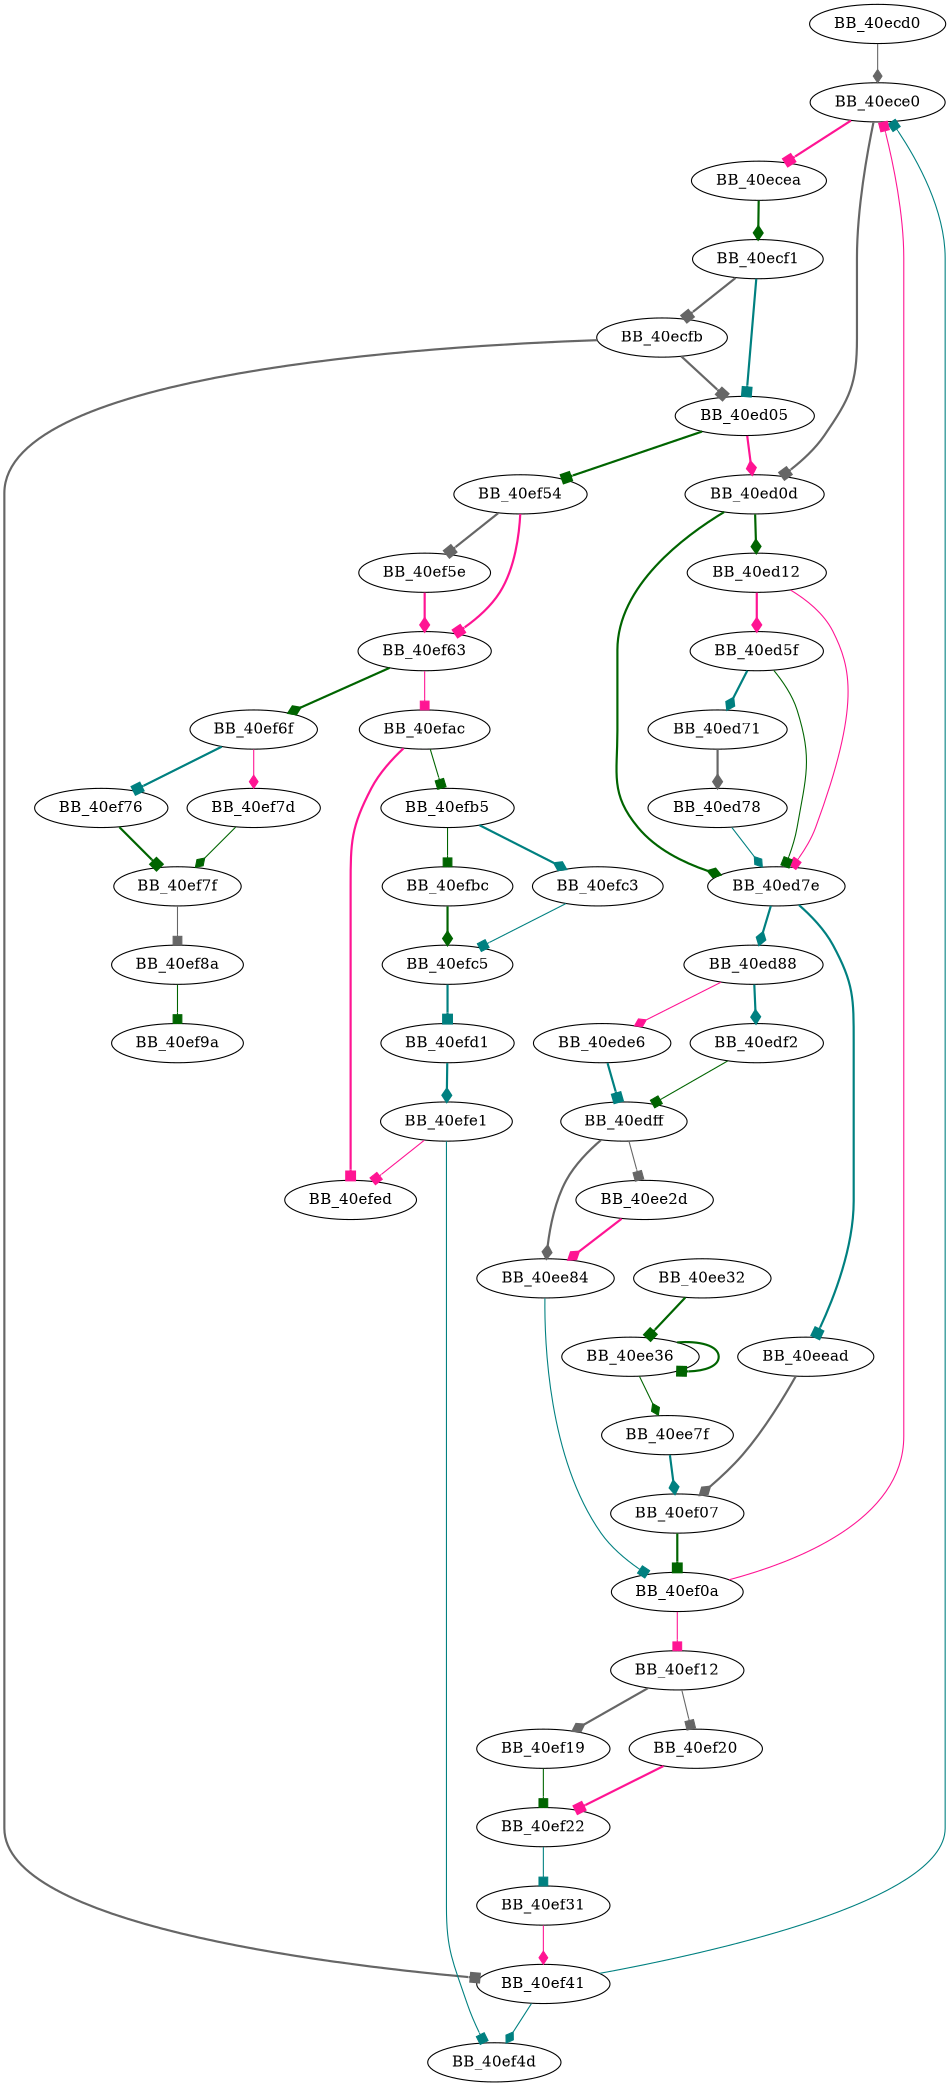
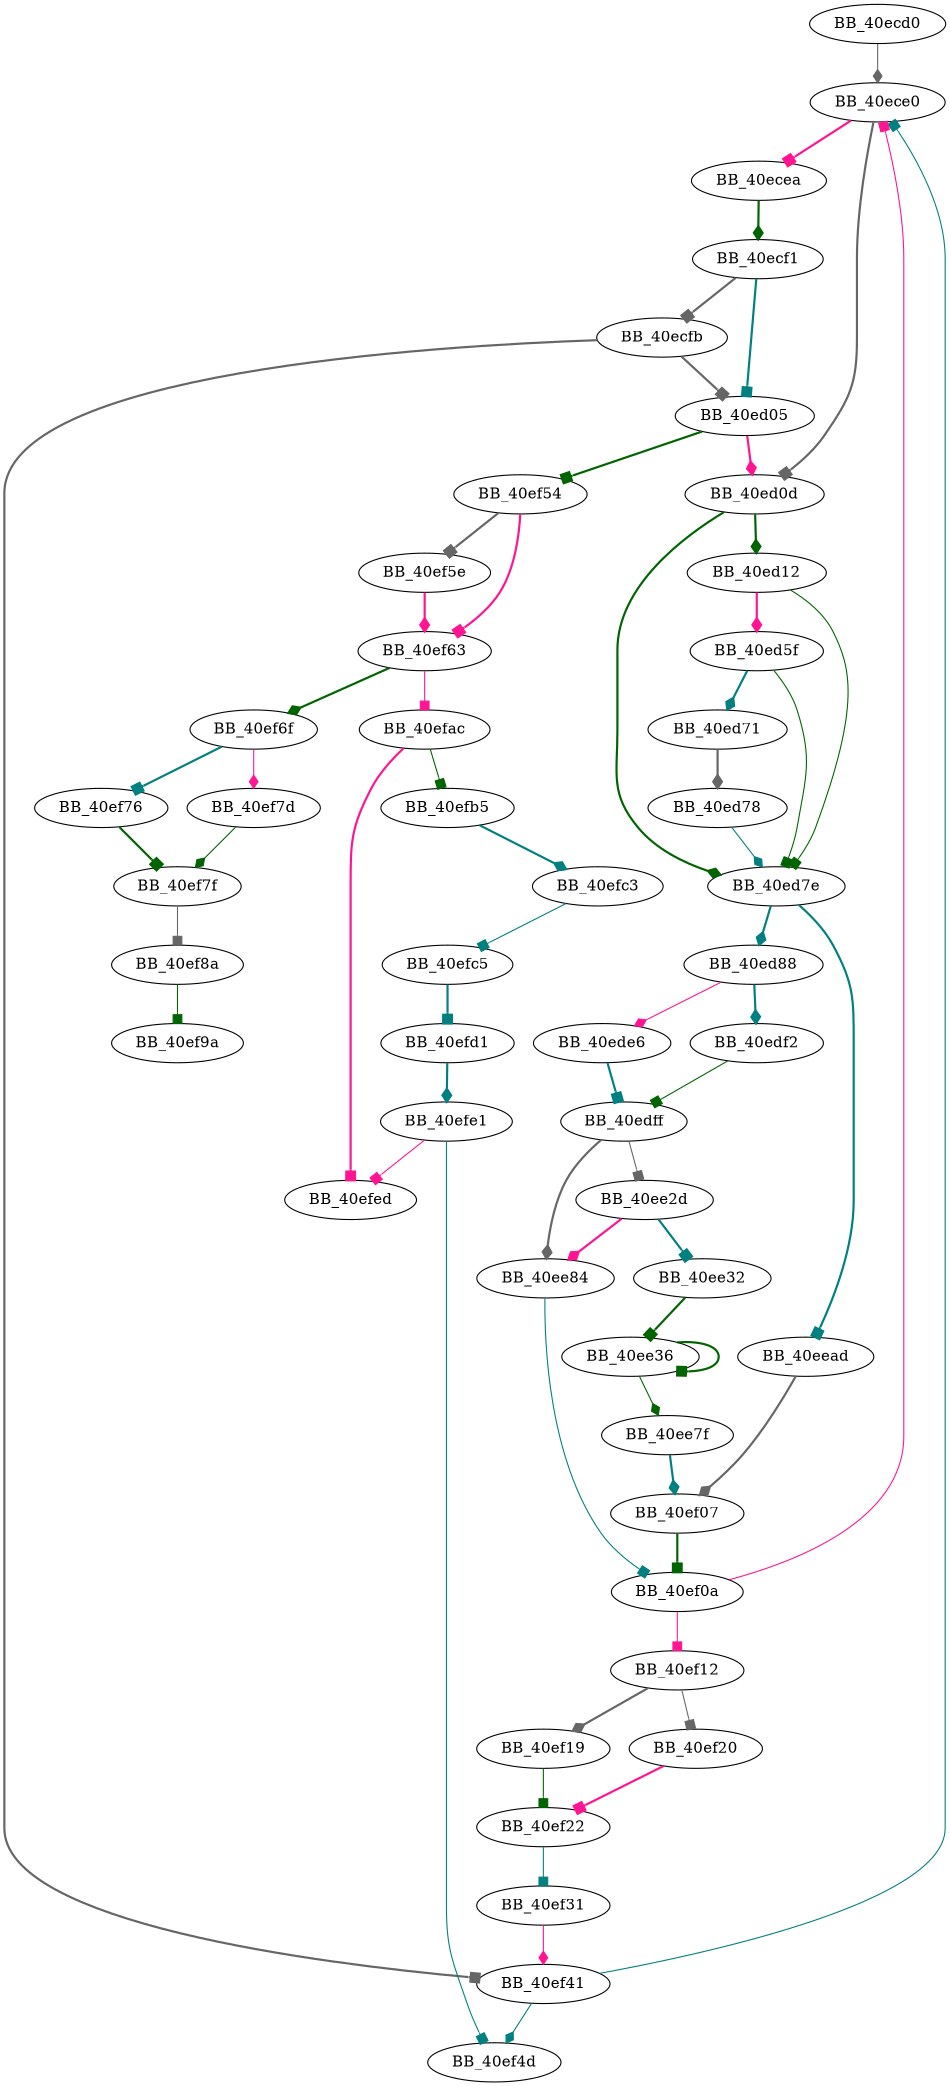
(846, 718) -> (846, 718)
(448, 886) -> none
none -> (670, 1235)
